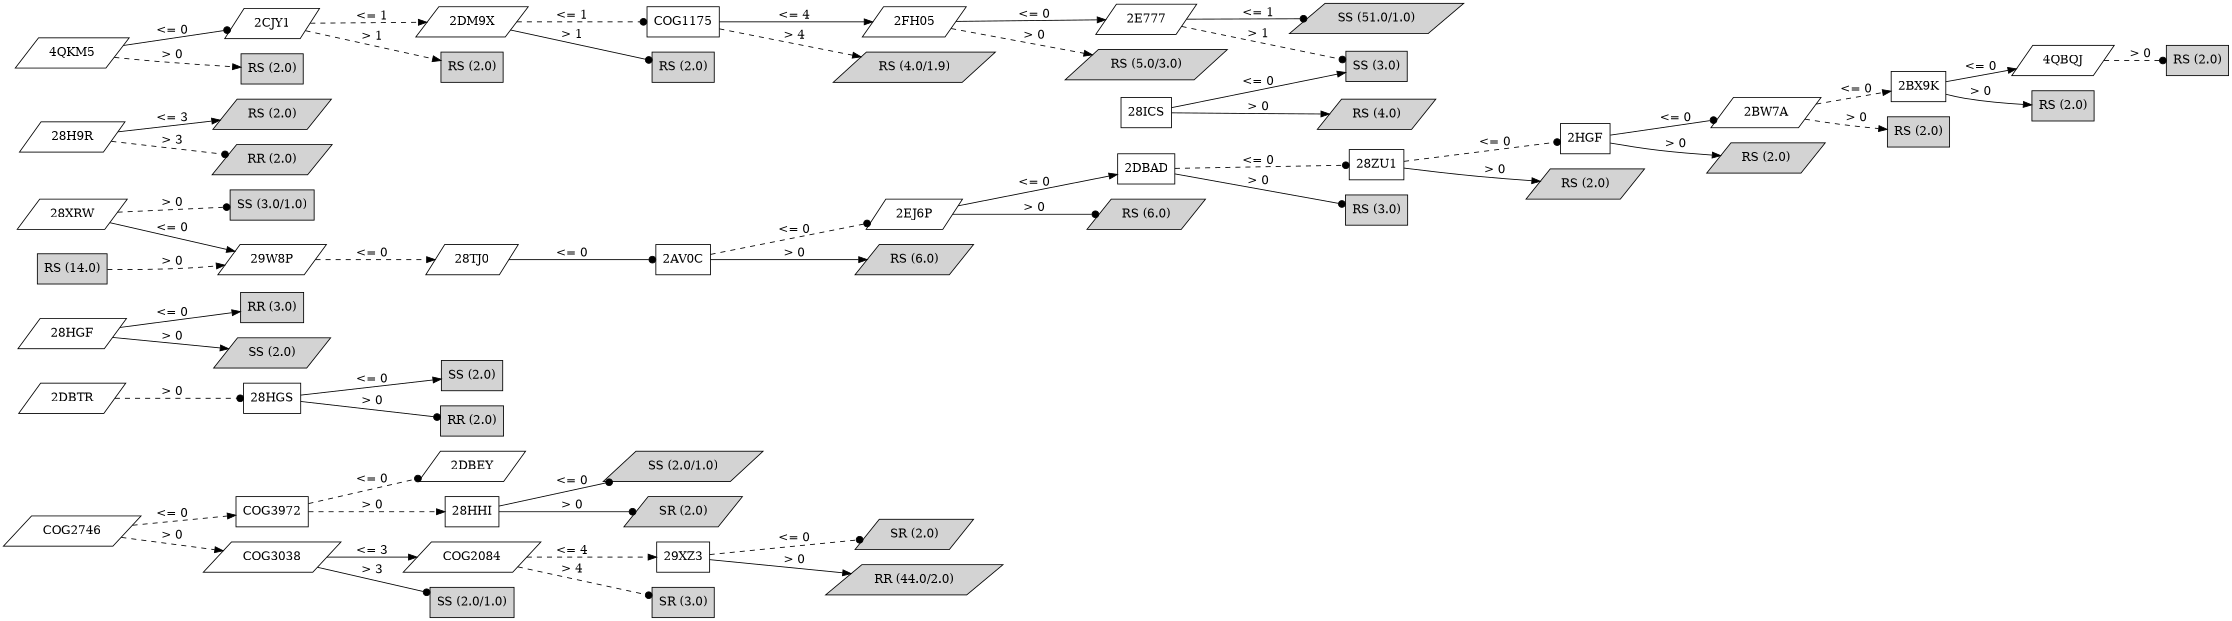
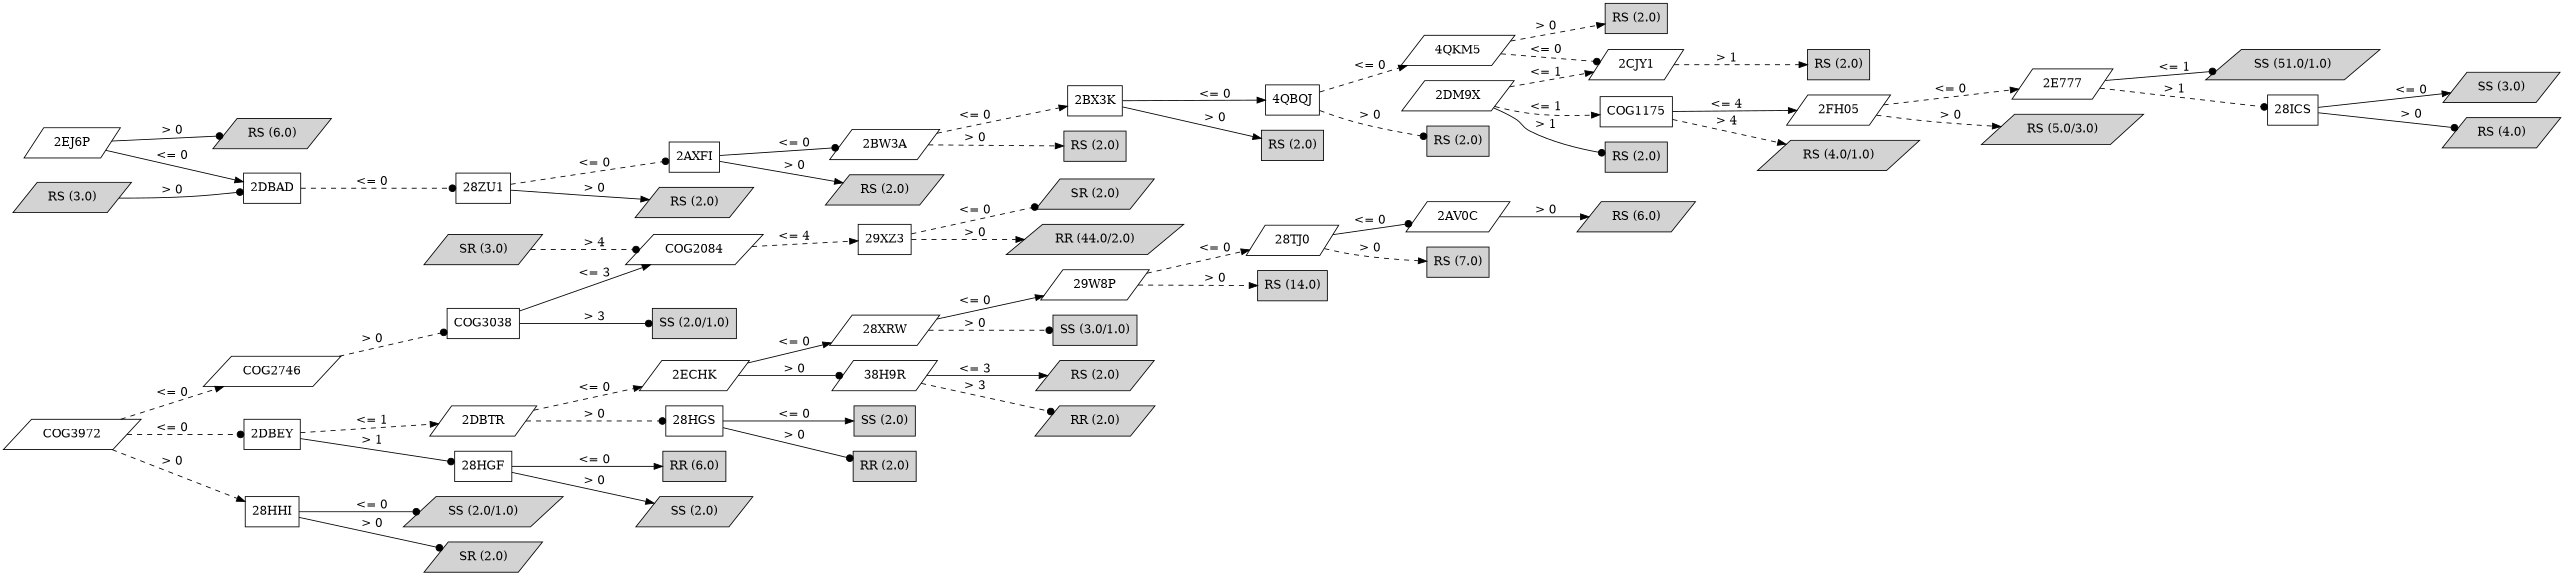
(1027, 21) -> (1947, 97)
(578, 22) -> (1543, 115)
(364, 23) -> (1547, 80)
(174, 38) -> (1547, 58)
(1260, 43) -> (2180, 97)
(2063, 60) -> (1293, 100)
(1377, 66) -> (2502, 87)
(914, 67) -> (1839, 155)
none -> (1359, 80)
(1919, 87) -> (1095, 101)
(1246, 113) -> (2385, 120)
(1766, 113) -> (885, 145)
(72, 137) -> (885, 376)
(1585, 139) -> (694, 157)
(1257, 189) -> (178, 197)
(1377, 210) -> (72, 197)
(787, 239) -> none
(683, 260) -> (1458, 217)
none -> (1458, 262)
(162, 269) -> (1194, 285)
(272, 308) -> (694, 466)
(72, 334) -> (483, 466)
none -> (694, 376)
none -> (365, 429)
none -> (374, 450)
(472, 466) -> (272, 434)
(272, 512) -> (72, 434)
(180, 521) -> (168, 404)
(168, 544) -> (390, 345)
(272, 557) -> (483, 324)
(776, 566) -> (964, 239)
(582, 581) -> (582, 250)
(683, 602) -> (483, 250)
